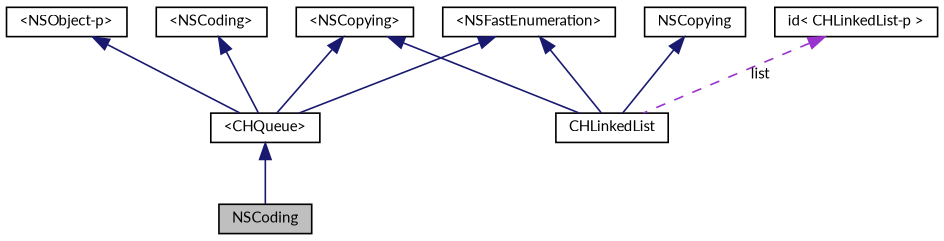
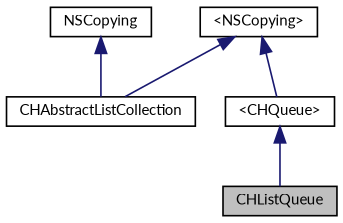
(67, 22) -> none
(212, 22) -> none
(529, 22) -> none
(856, 22) -> none
(612, 128) -> (101, 112)
(265, 219) -> (280, 201)
